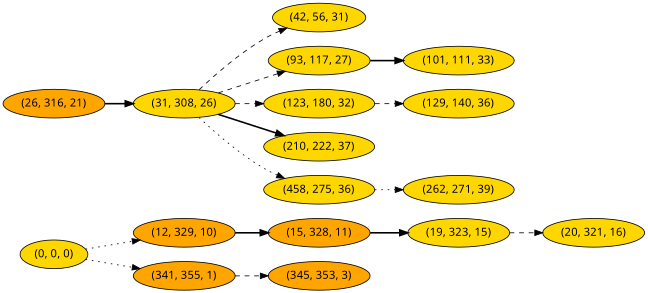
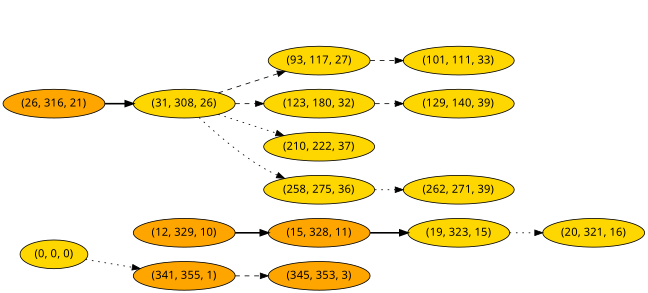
(319, 18) -> none
(383, 61) -> (383, 61)
(459, 104) -> (459, 104)
(247, 124) -> (247, 124)
(319, 190) -> (319, 190)
(522, 233) -> (522, 233)
(109, 245) -> none
